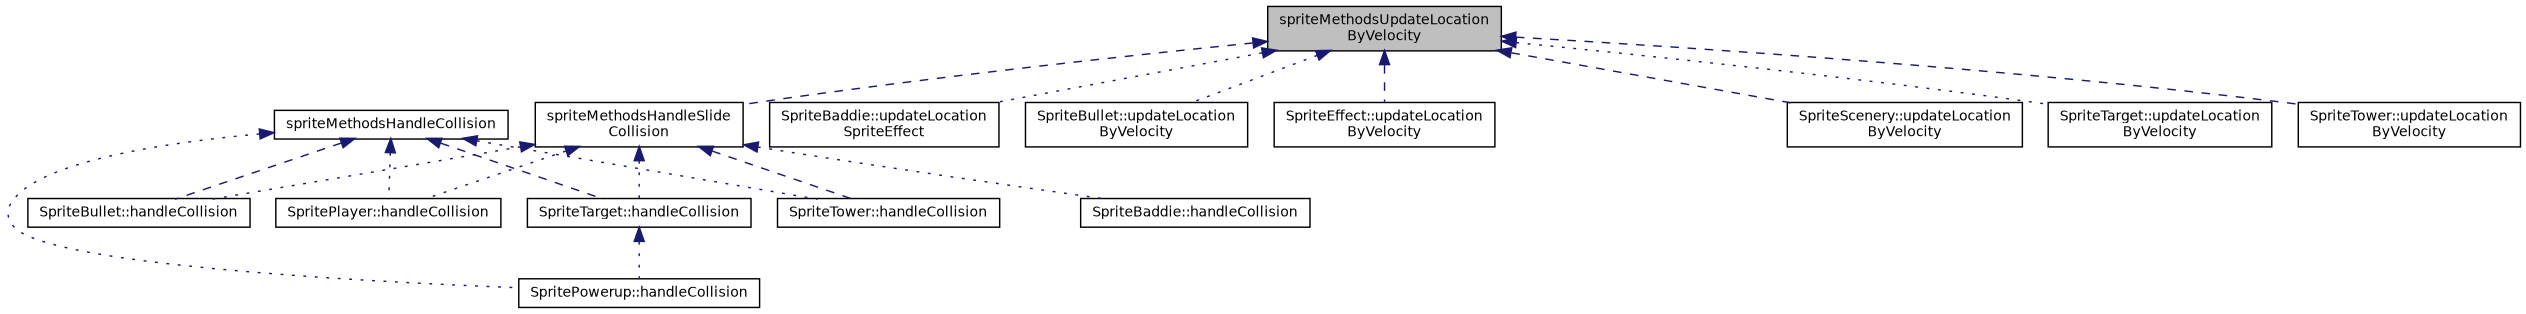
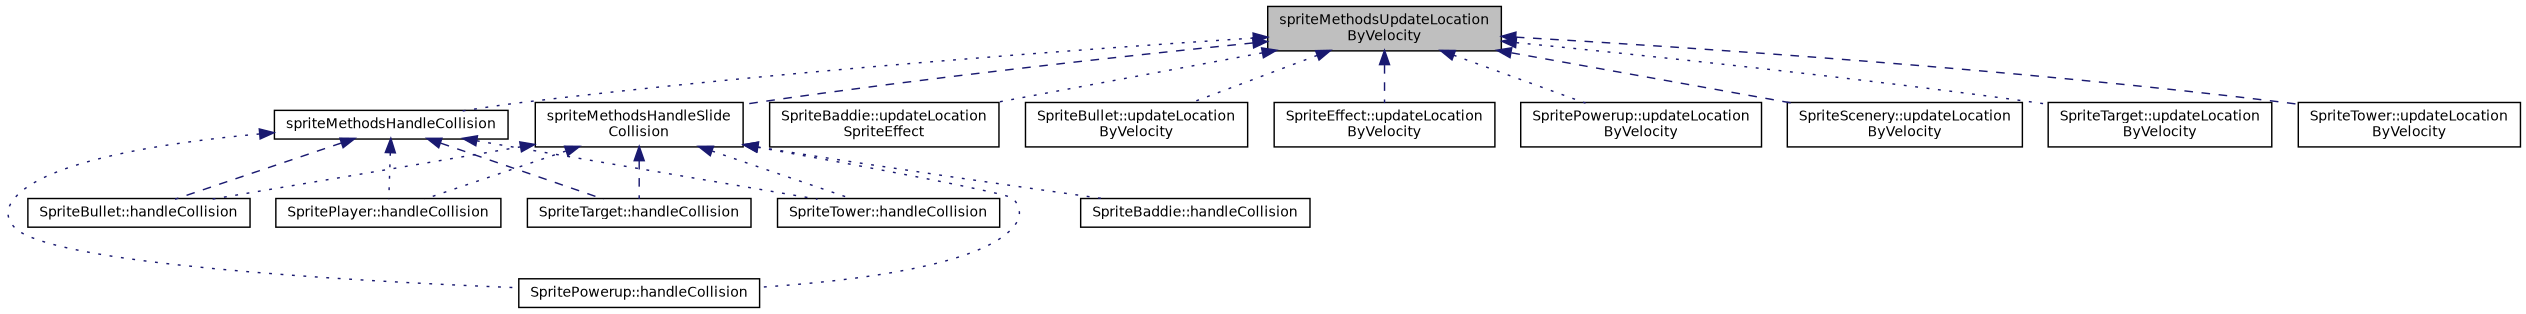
none -> (857, 68)
none -> (1641, 125)
(782, 175) -> (782, 175)
(639, 180) -> (639, 180)
(639, 260) -> (1019, 215)
